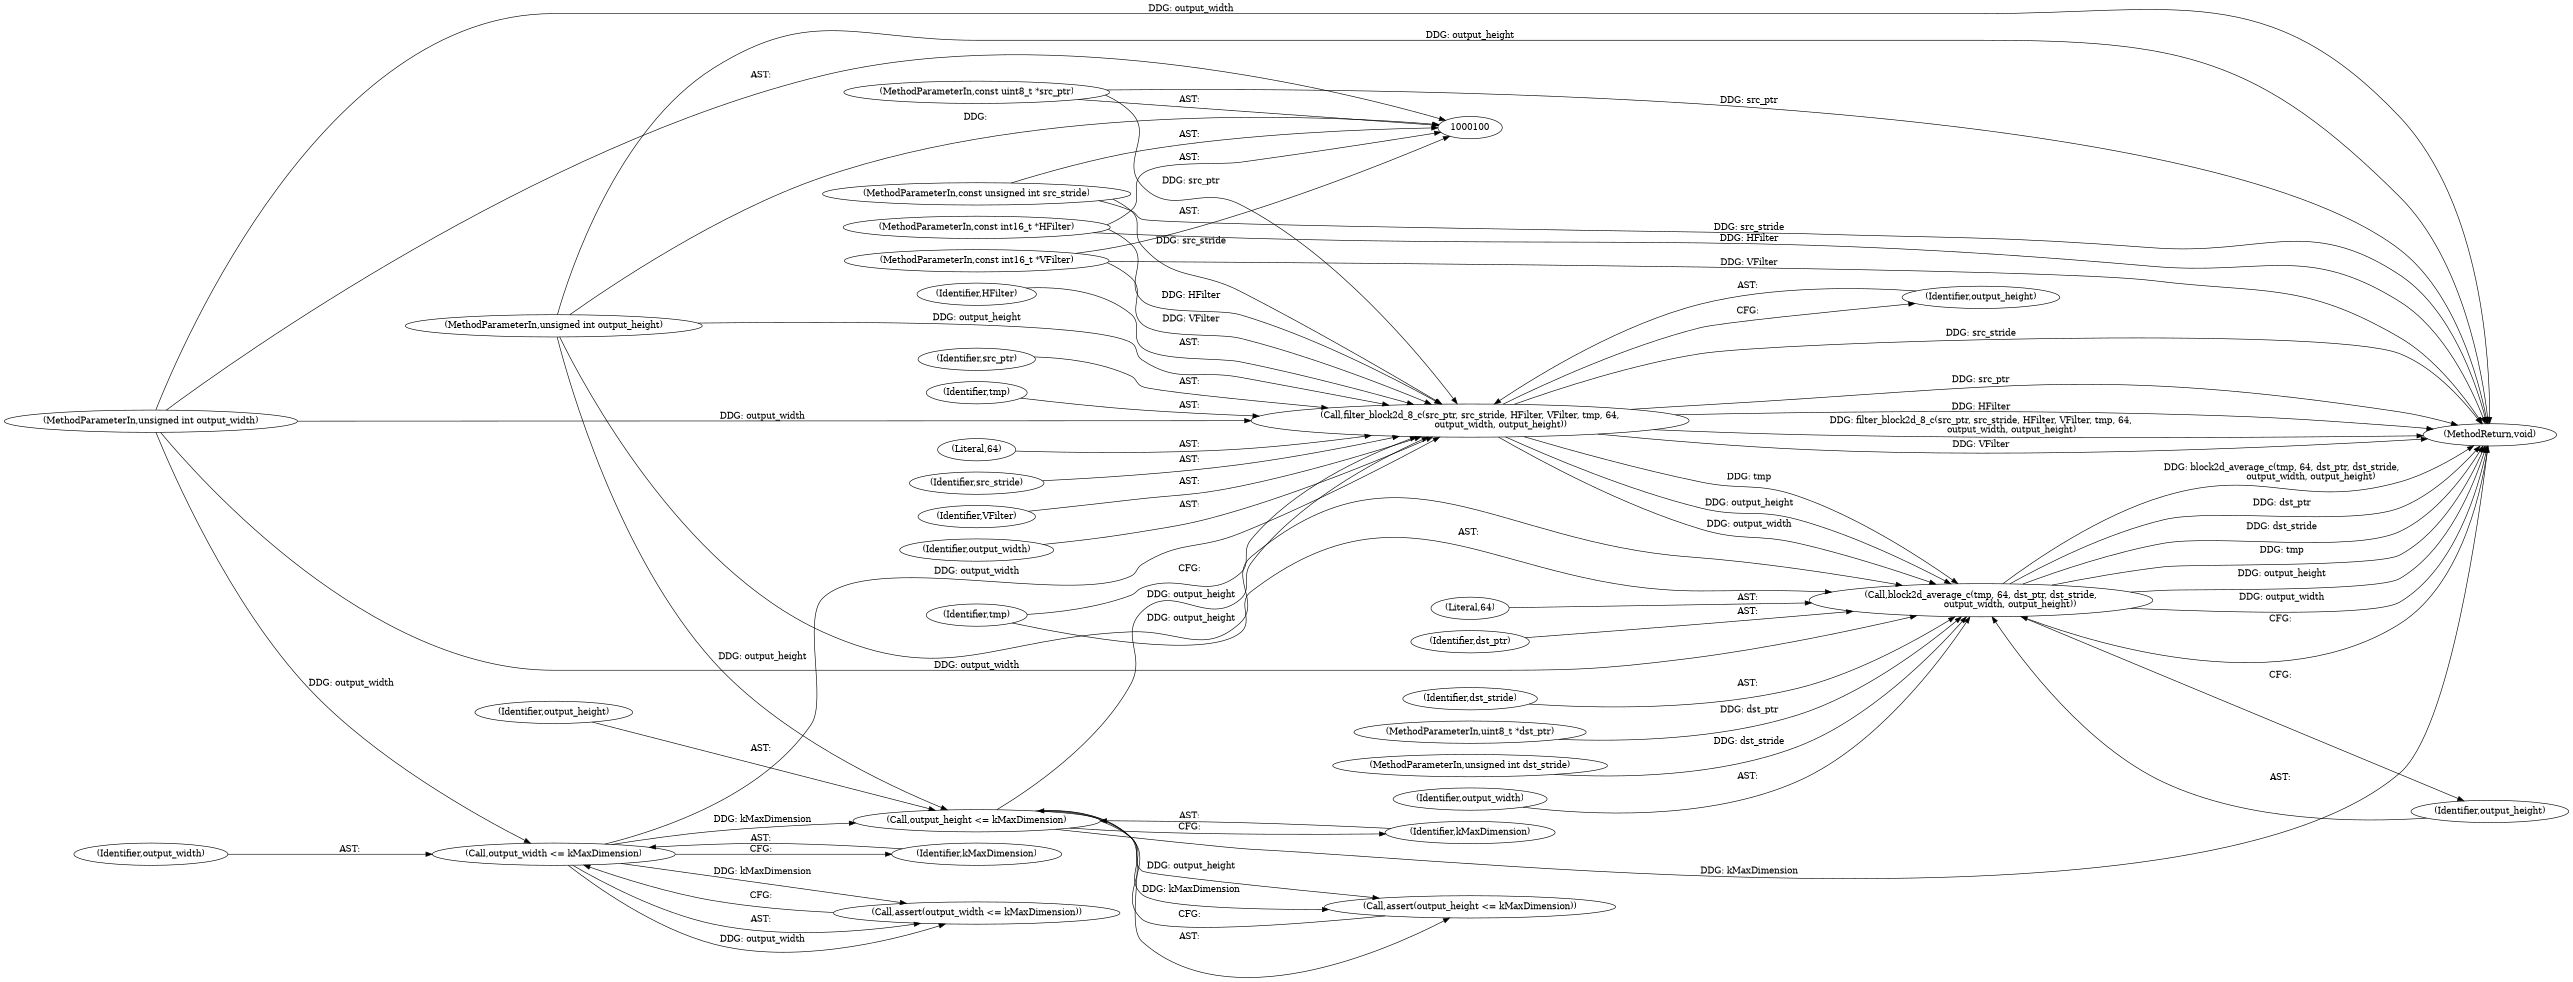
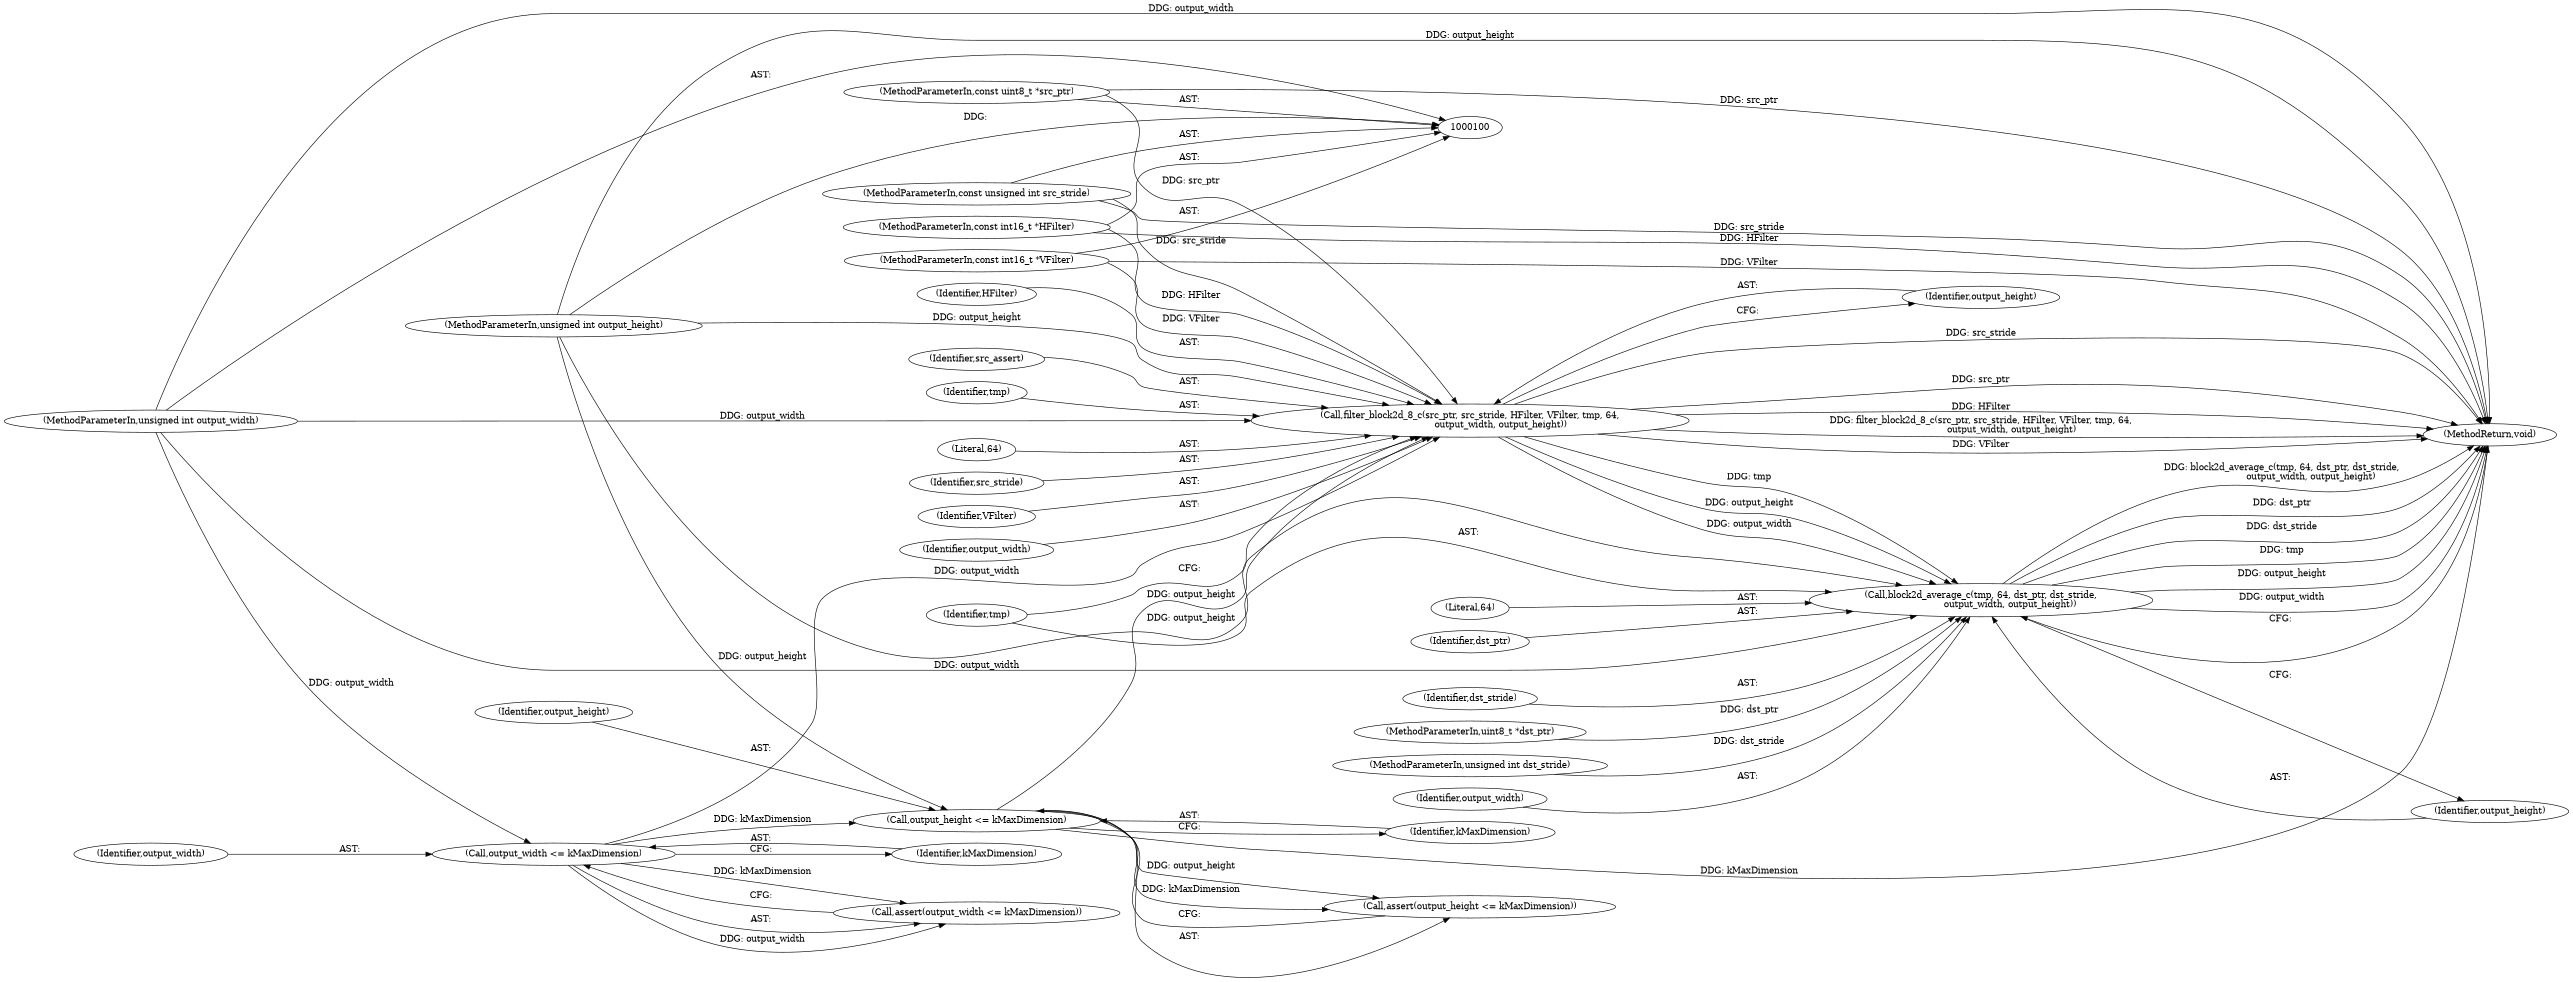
(977, 359) -> (977, 359)
